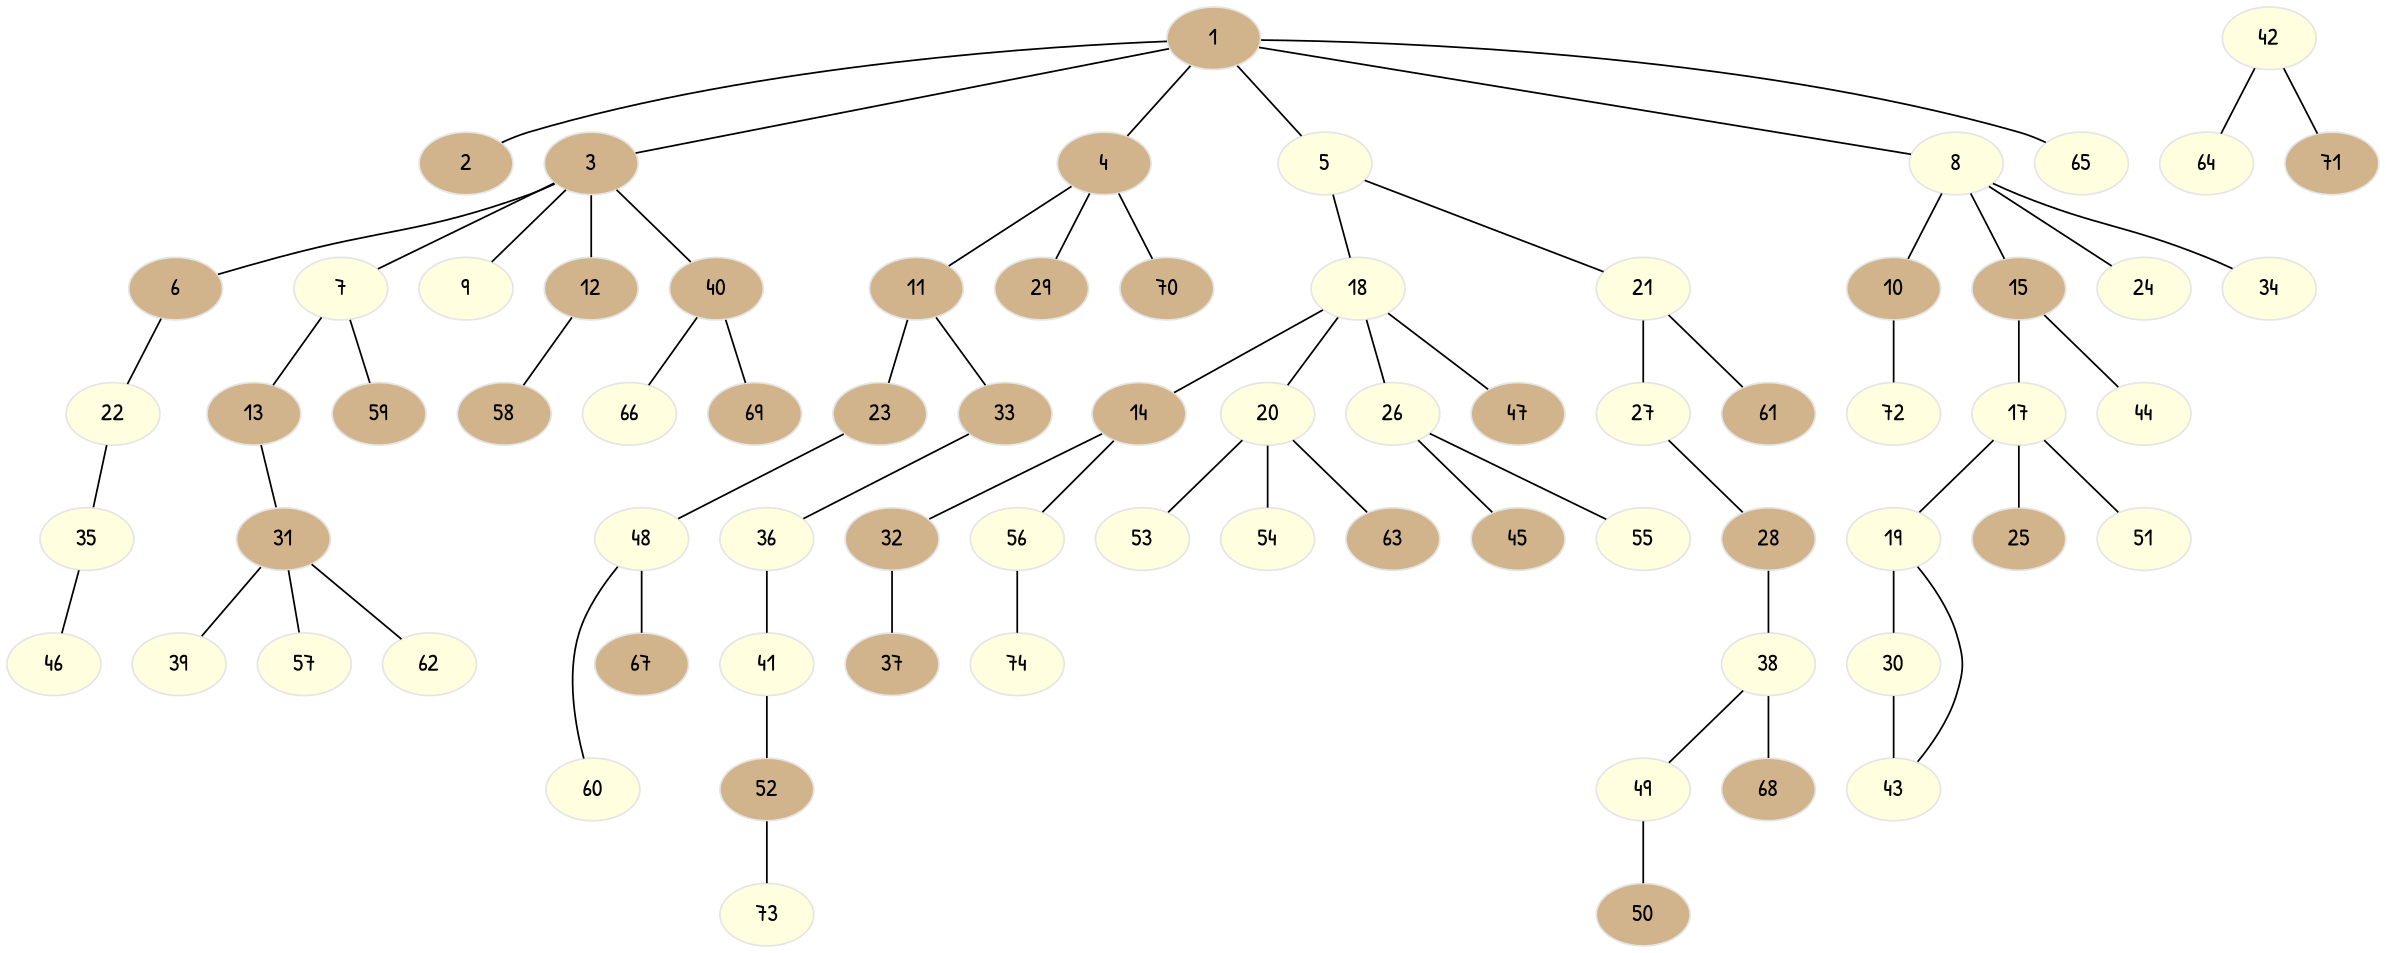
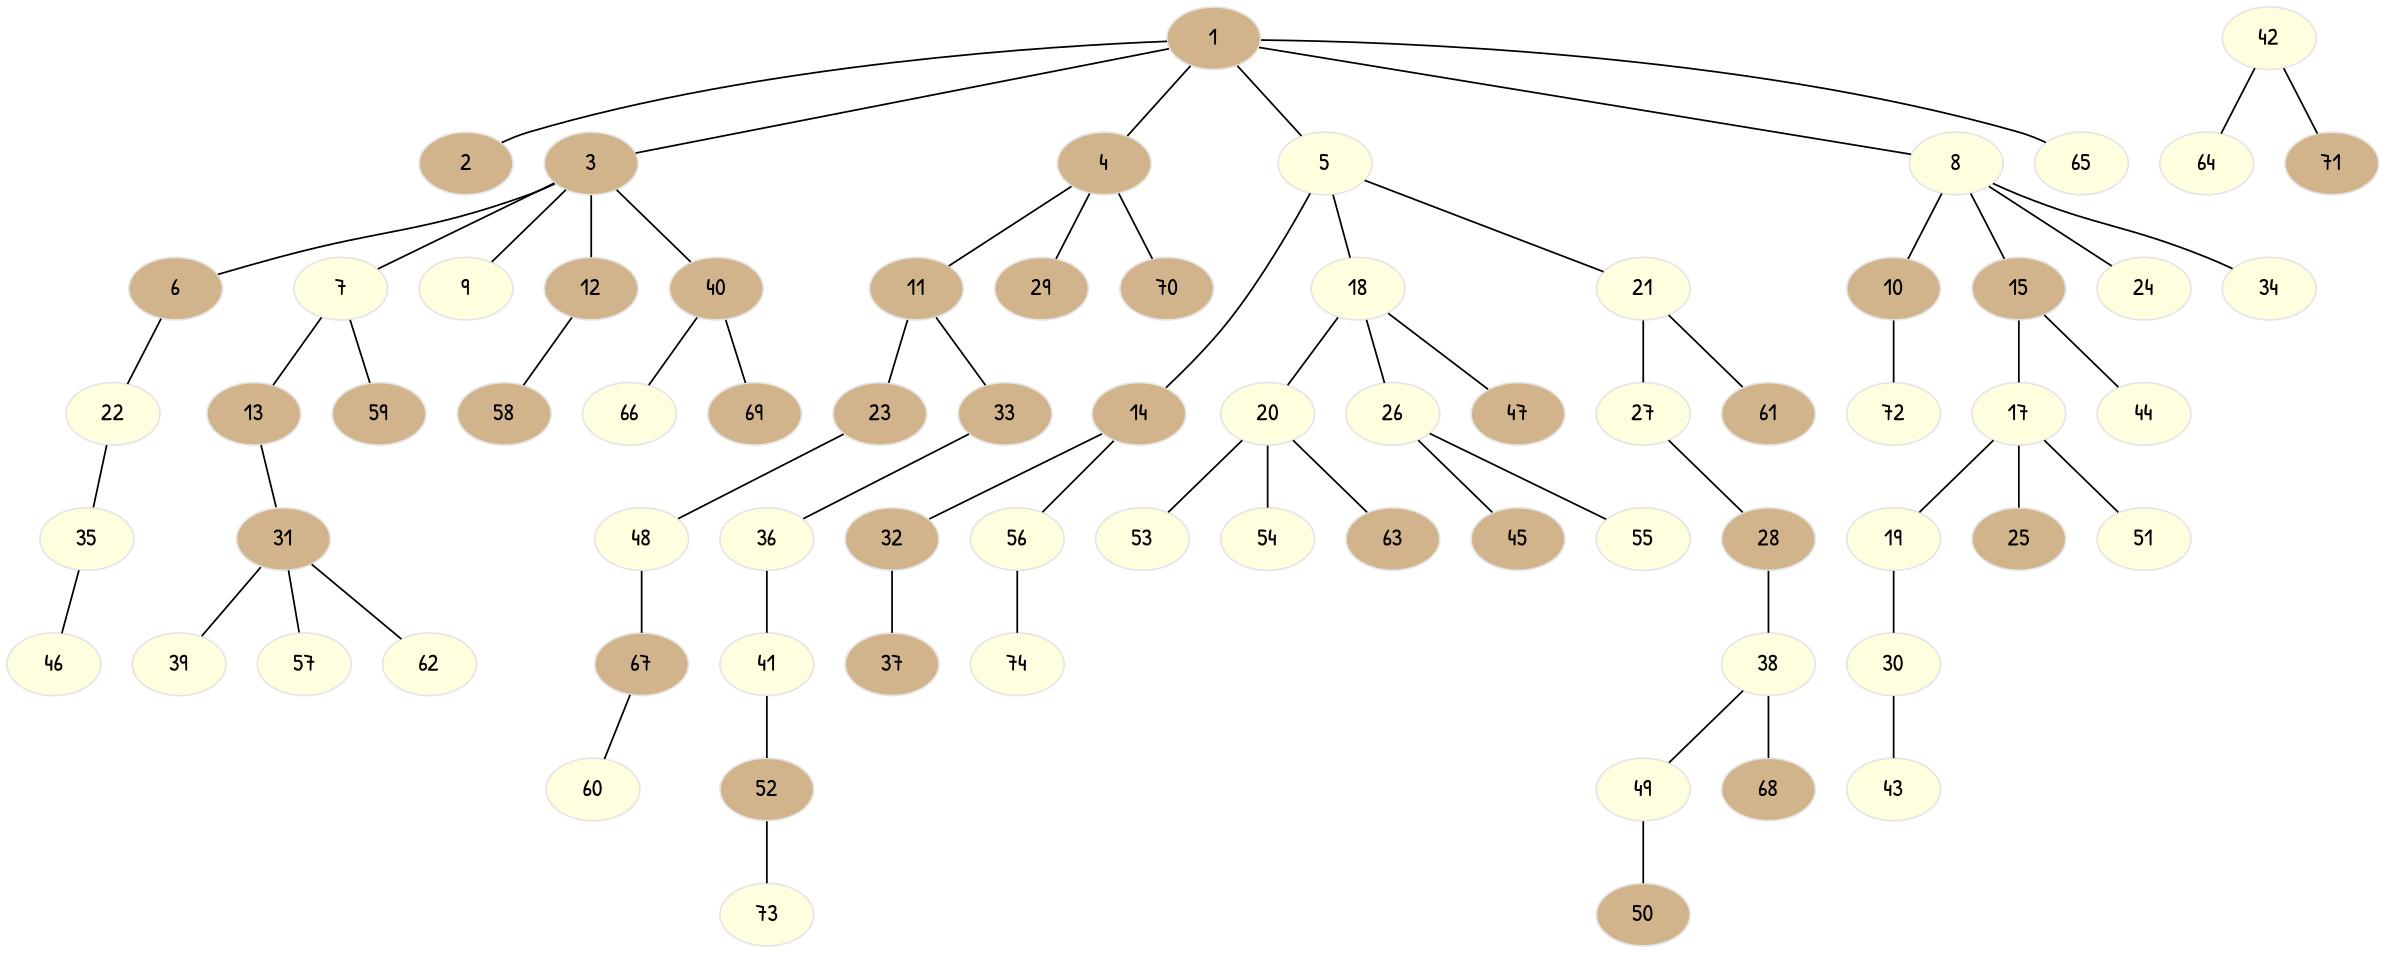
(1248, 351) -> (1246, 297)
(574, 657) -> (617, 727)
(1962, 664) -> none
